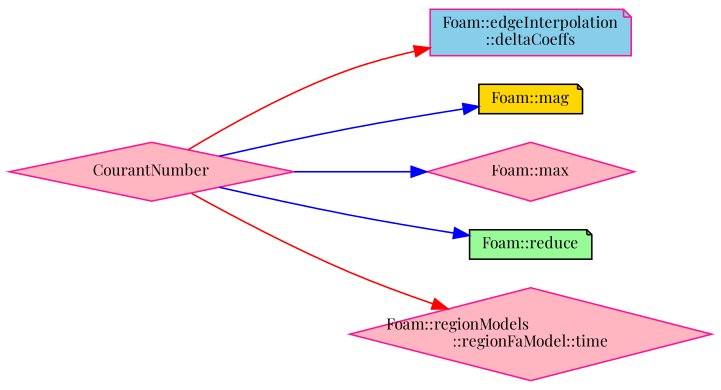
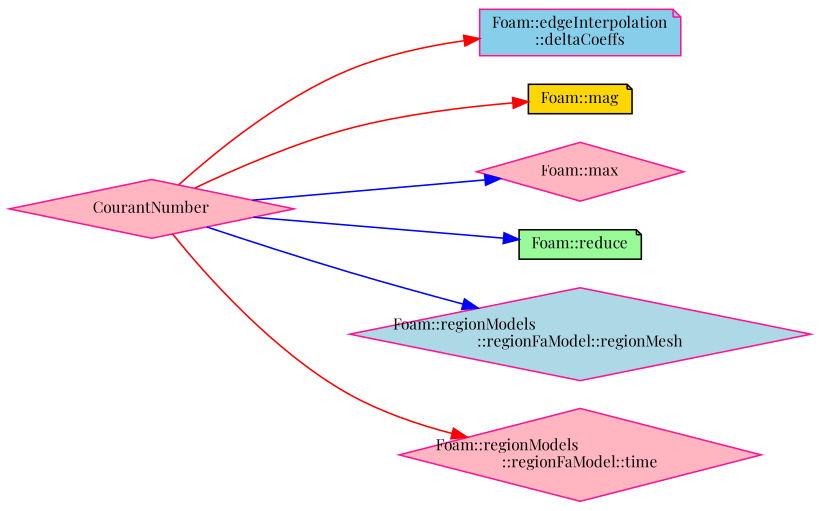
(341, 130) -> (349, 129)
none -> (580, 334)
